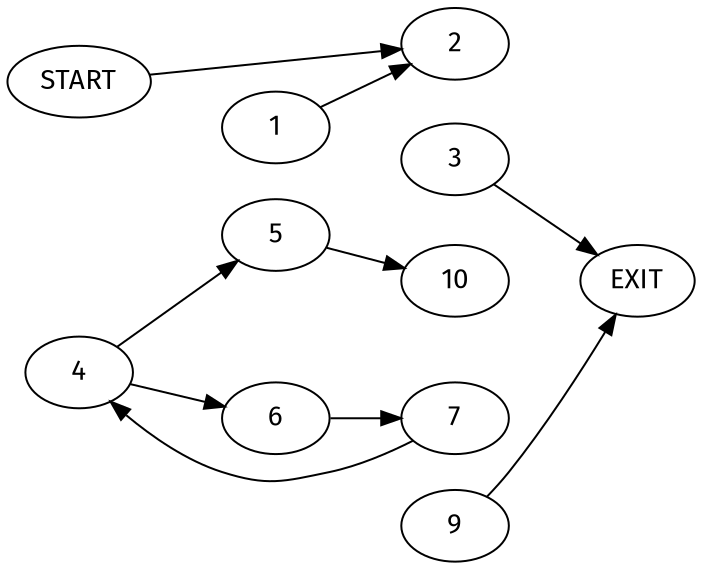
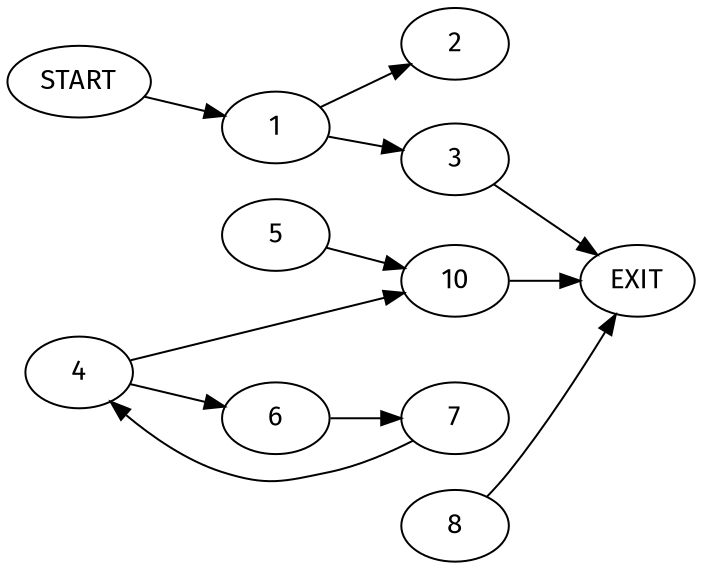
(265, 63) -> (175, 104)
none -> (356, 142)
none -> (535, 281)
(169, 309) -> (258, 329)
(455, 526) -> (455, 526)
